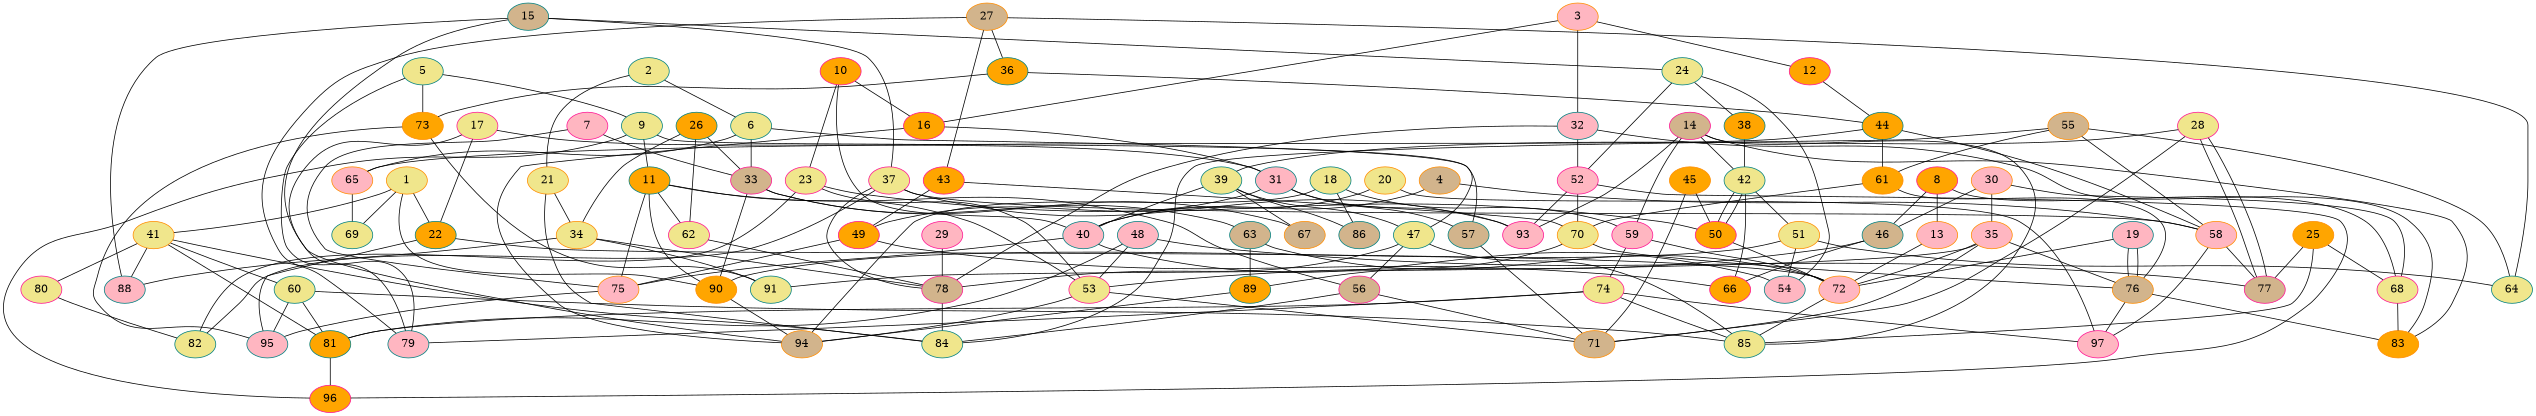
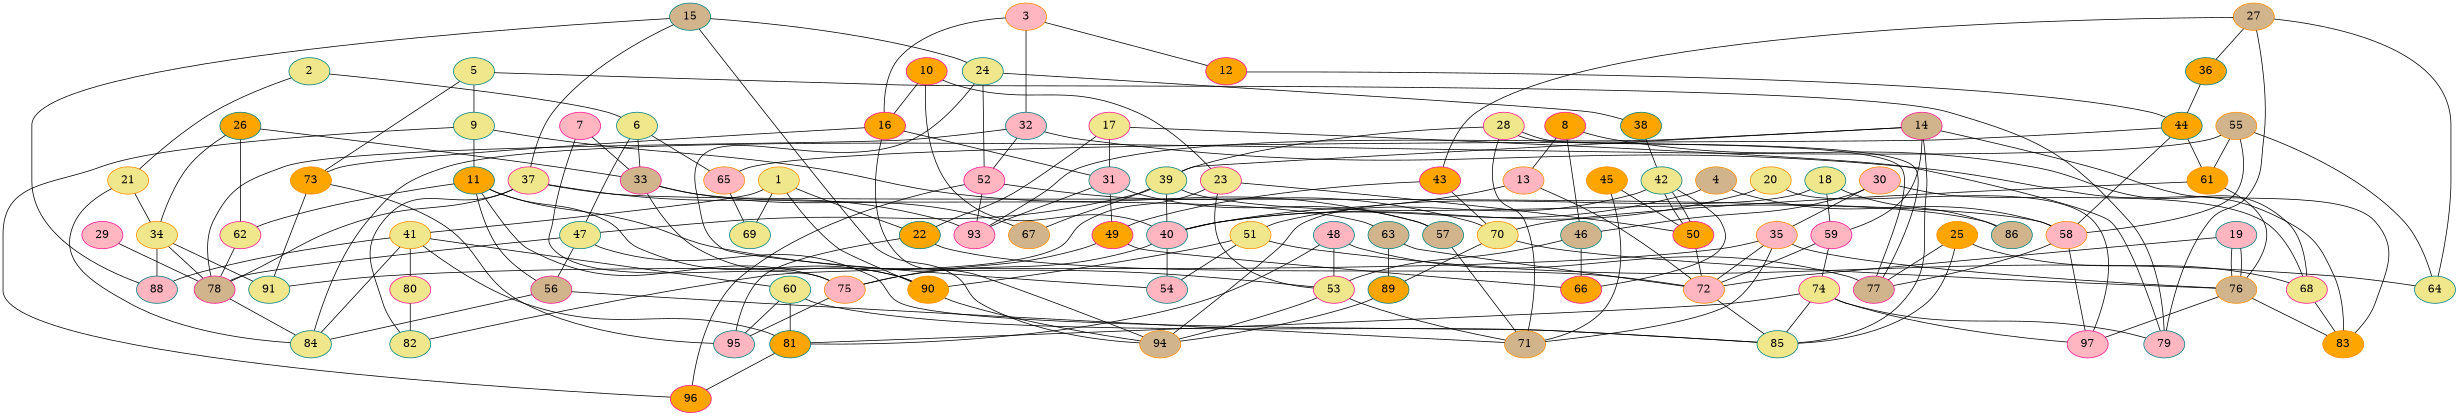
(711, 88) -> (676, 139)
(1717, 153) -> (1415, 154)
none -> (1345, 208)
